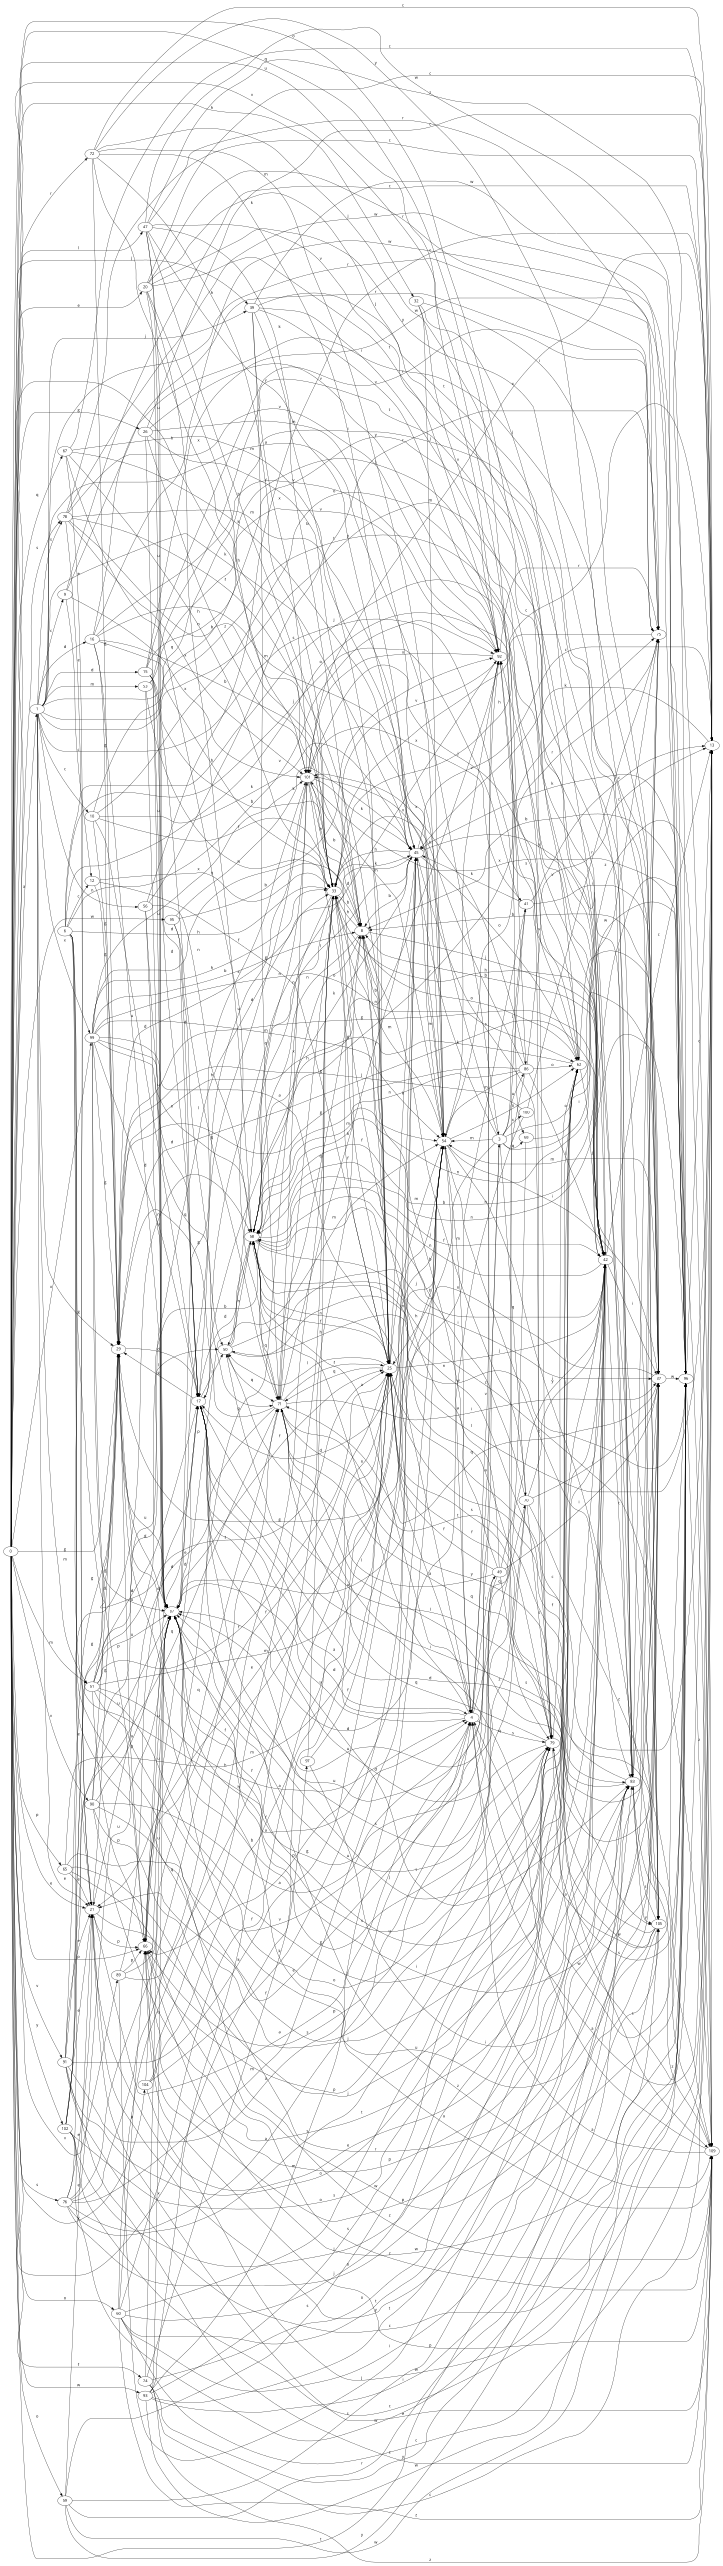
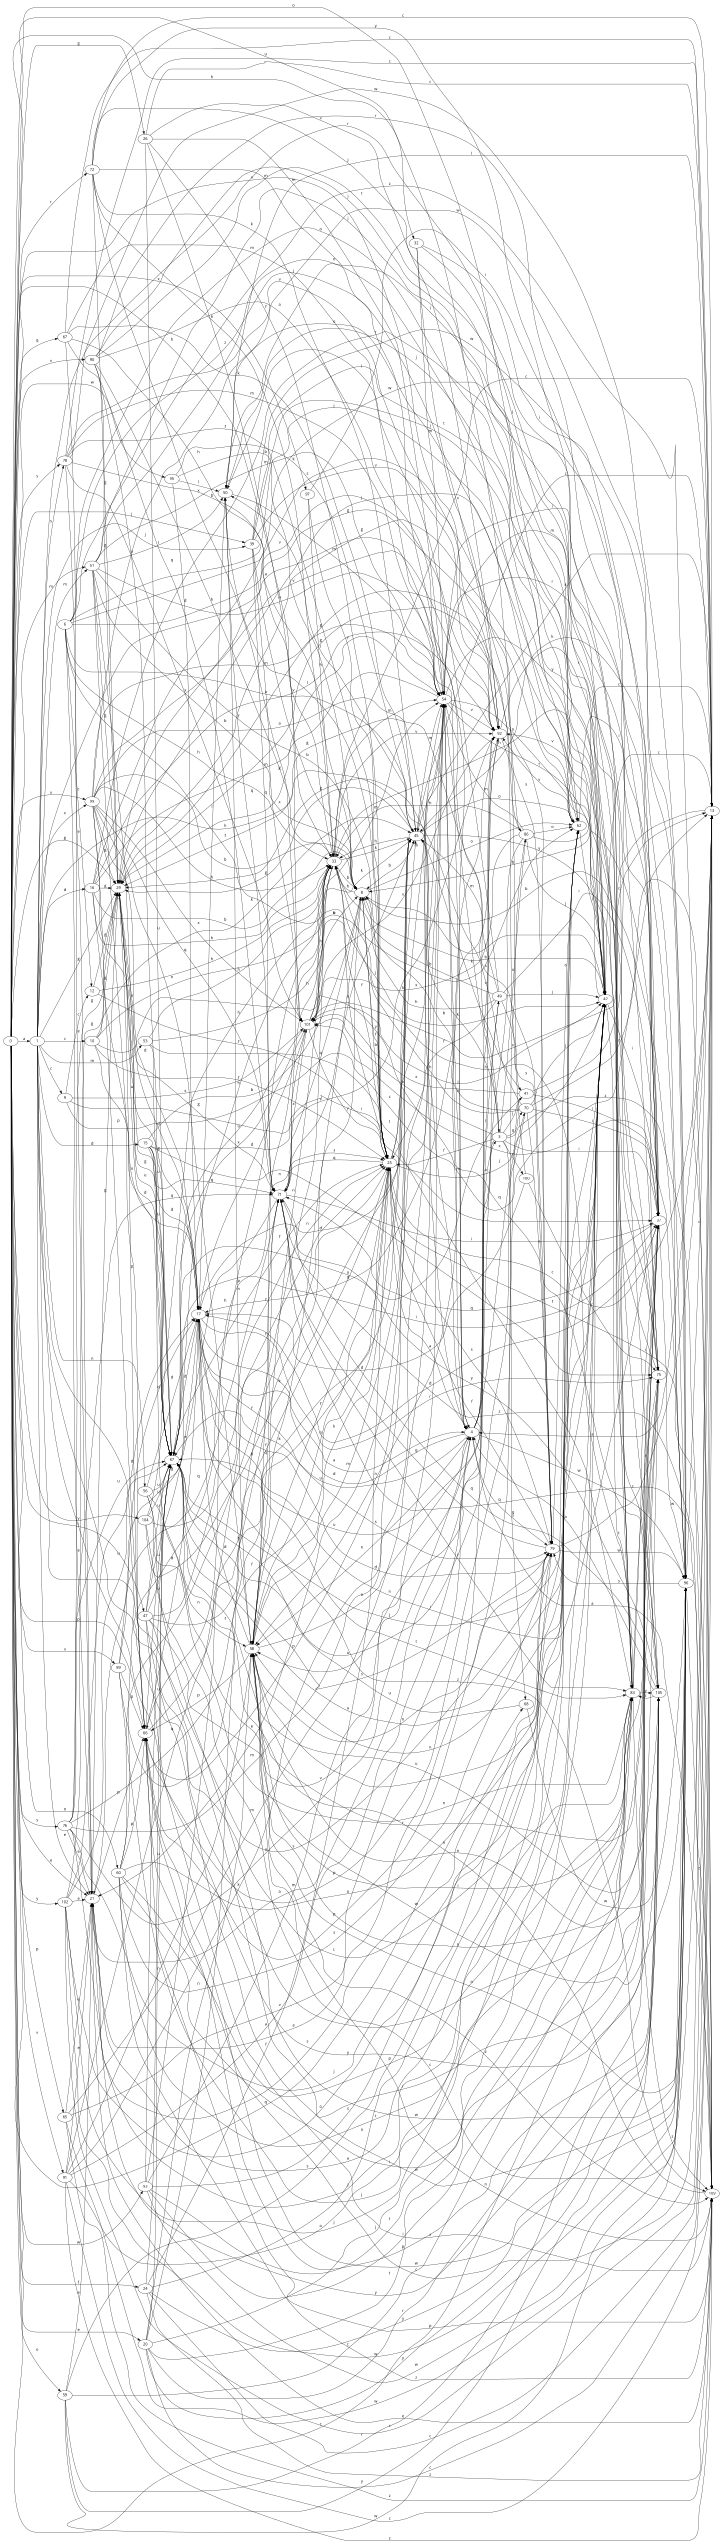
(448, 1550) -> (402, 1363)
